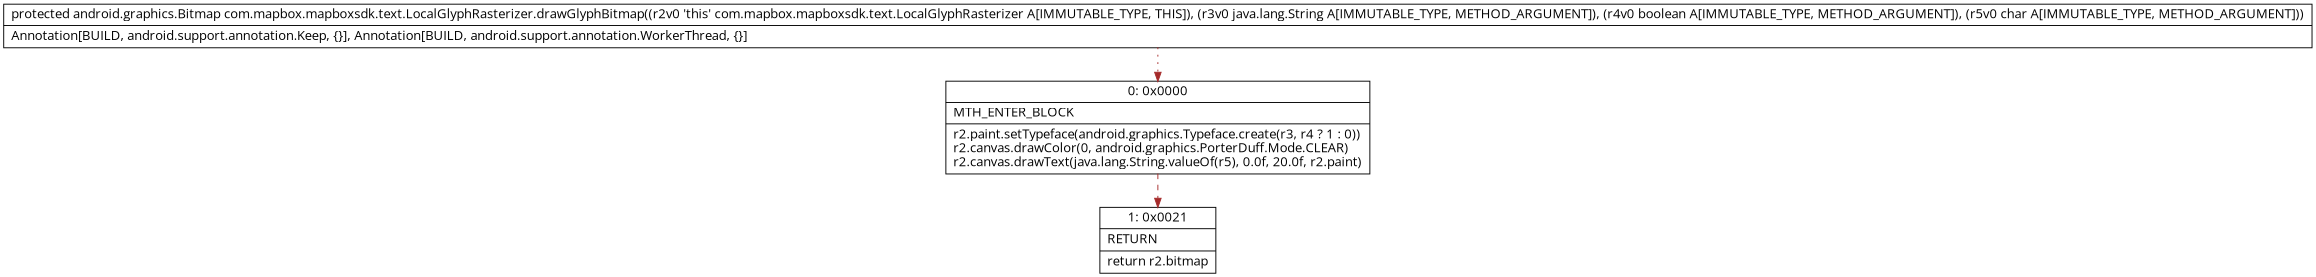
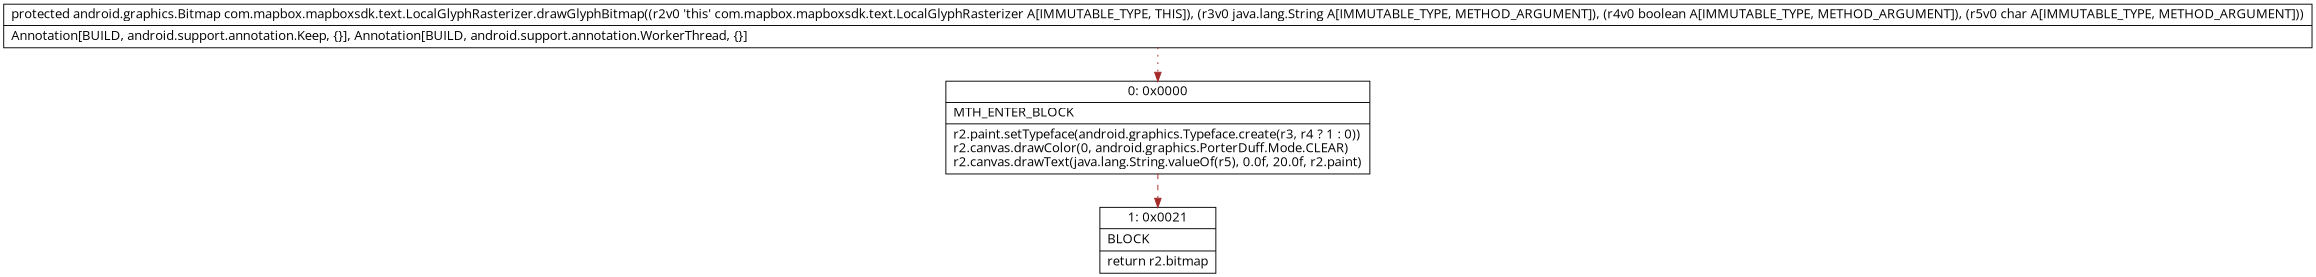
(1133, 239) -> (1129, 239)
